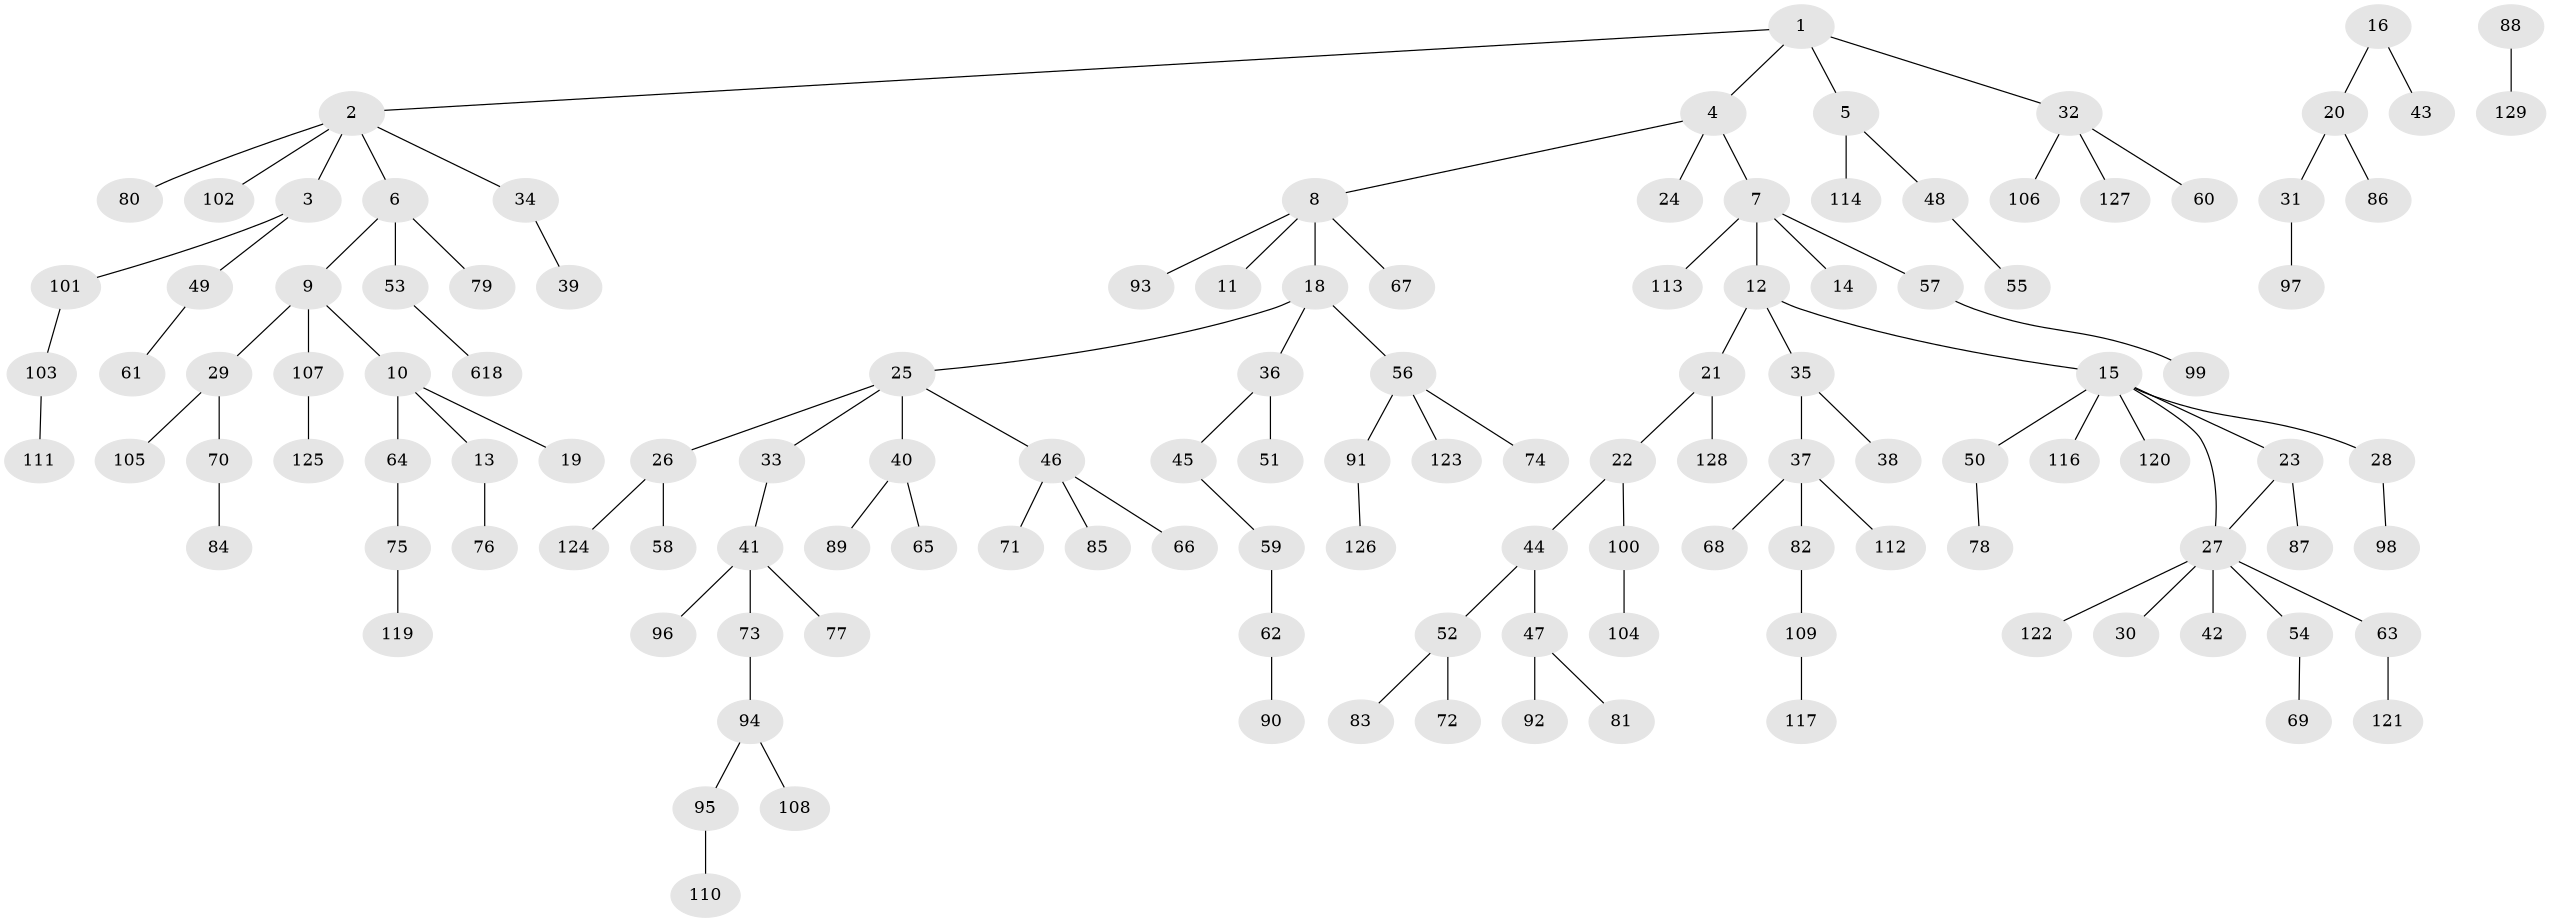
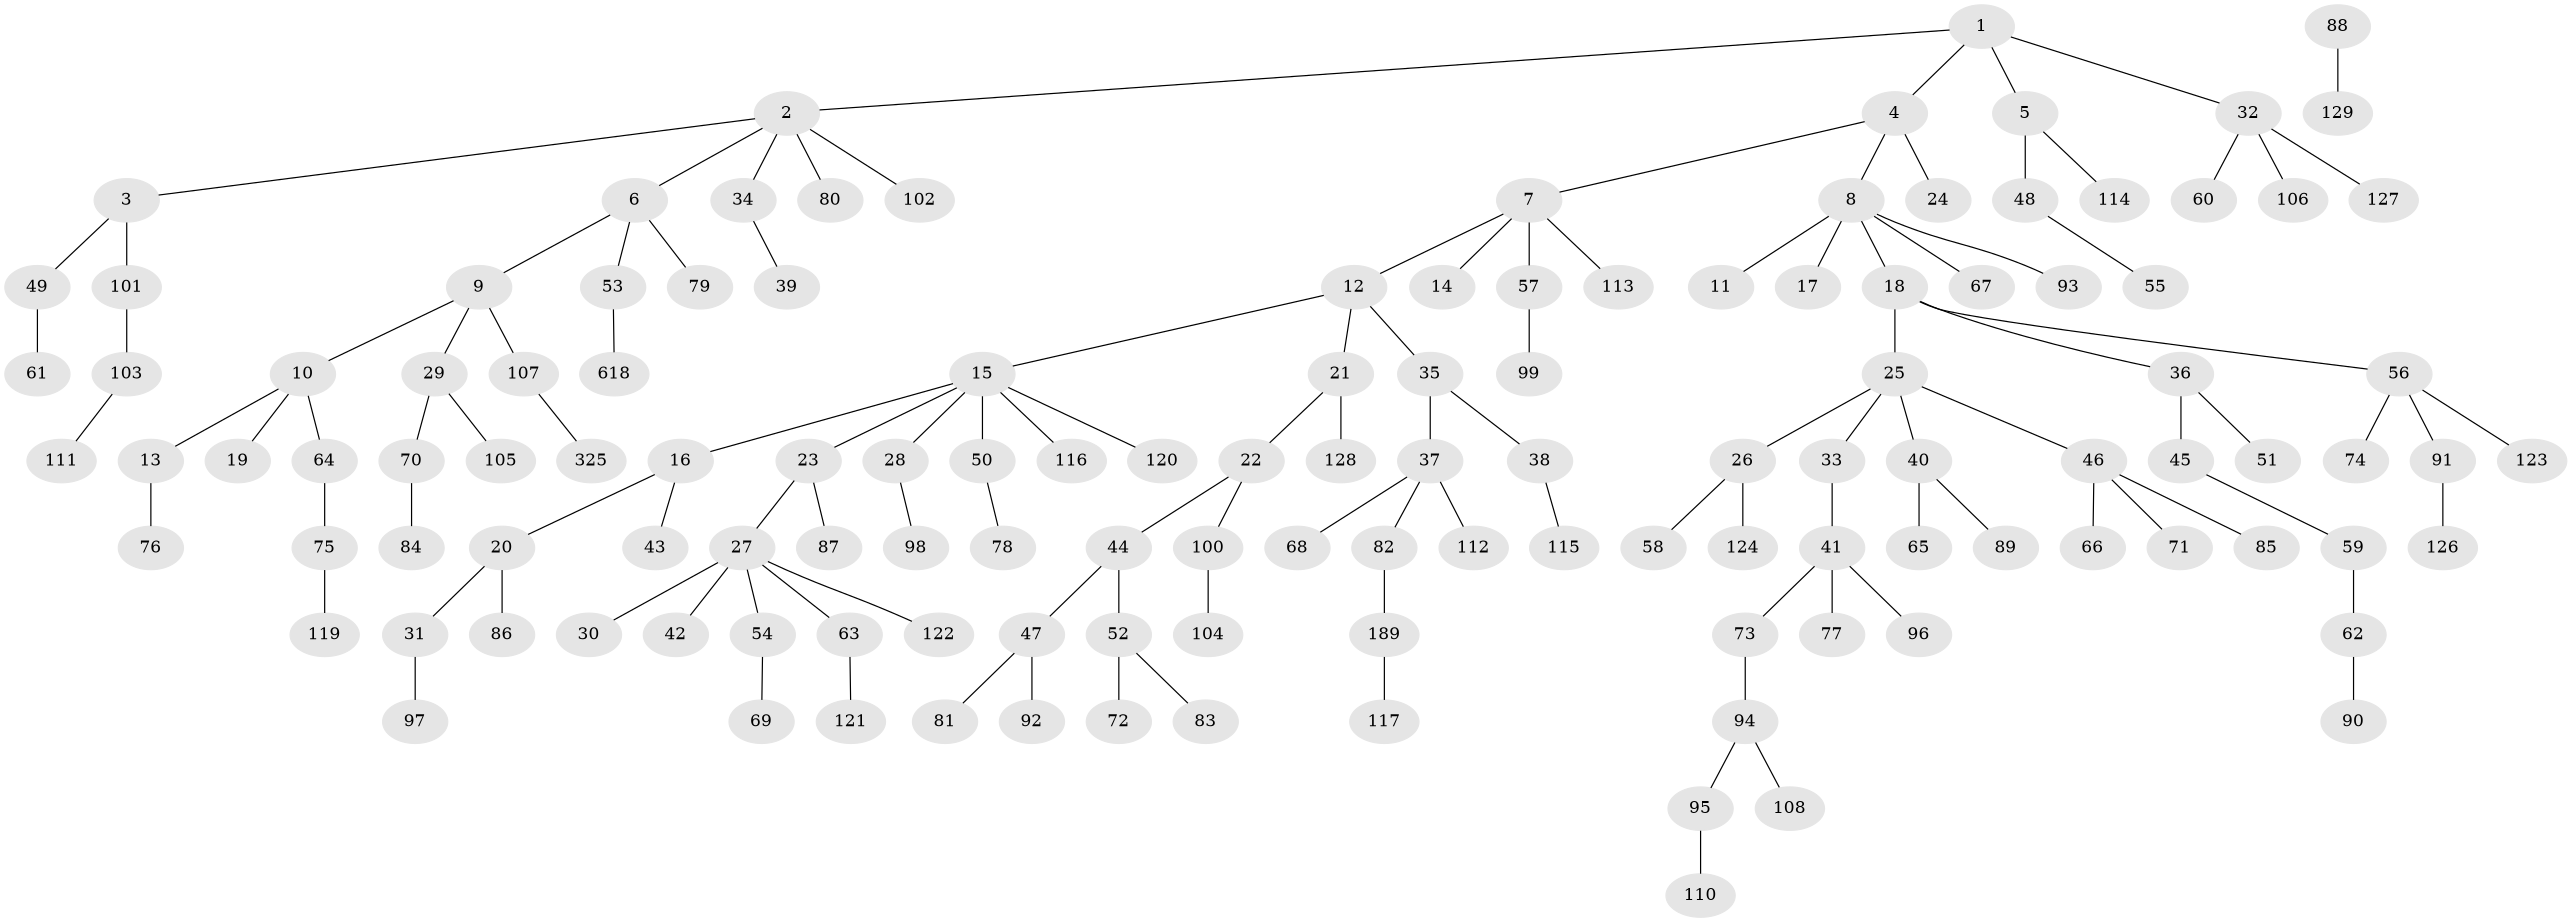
none -> (1808, 287)
(2202, 441) -> (832, 418)
(308, 461) -> (591, 461)
none -> (1564, 548)
(1801, 635) -> (1384, 635)
